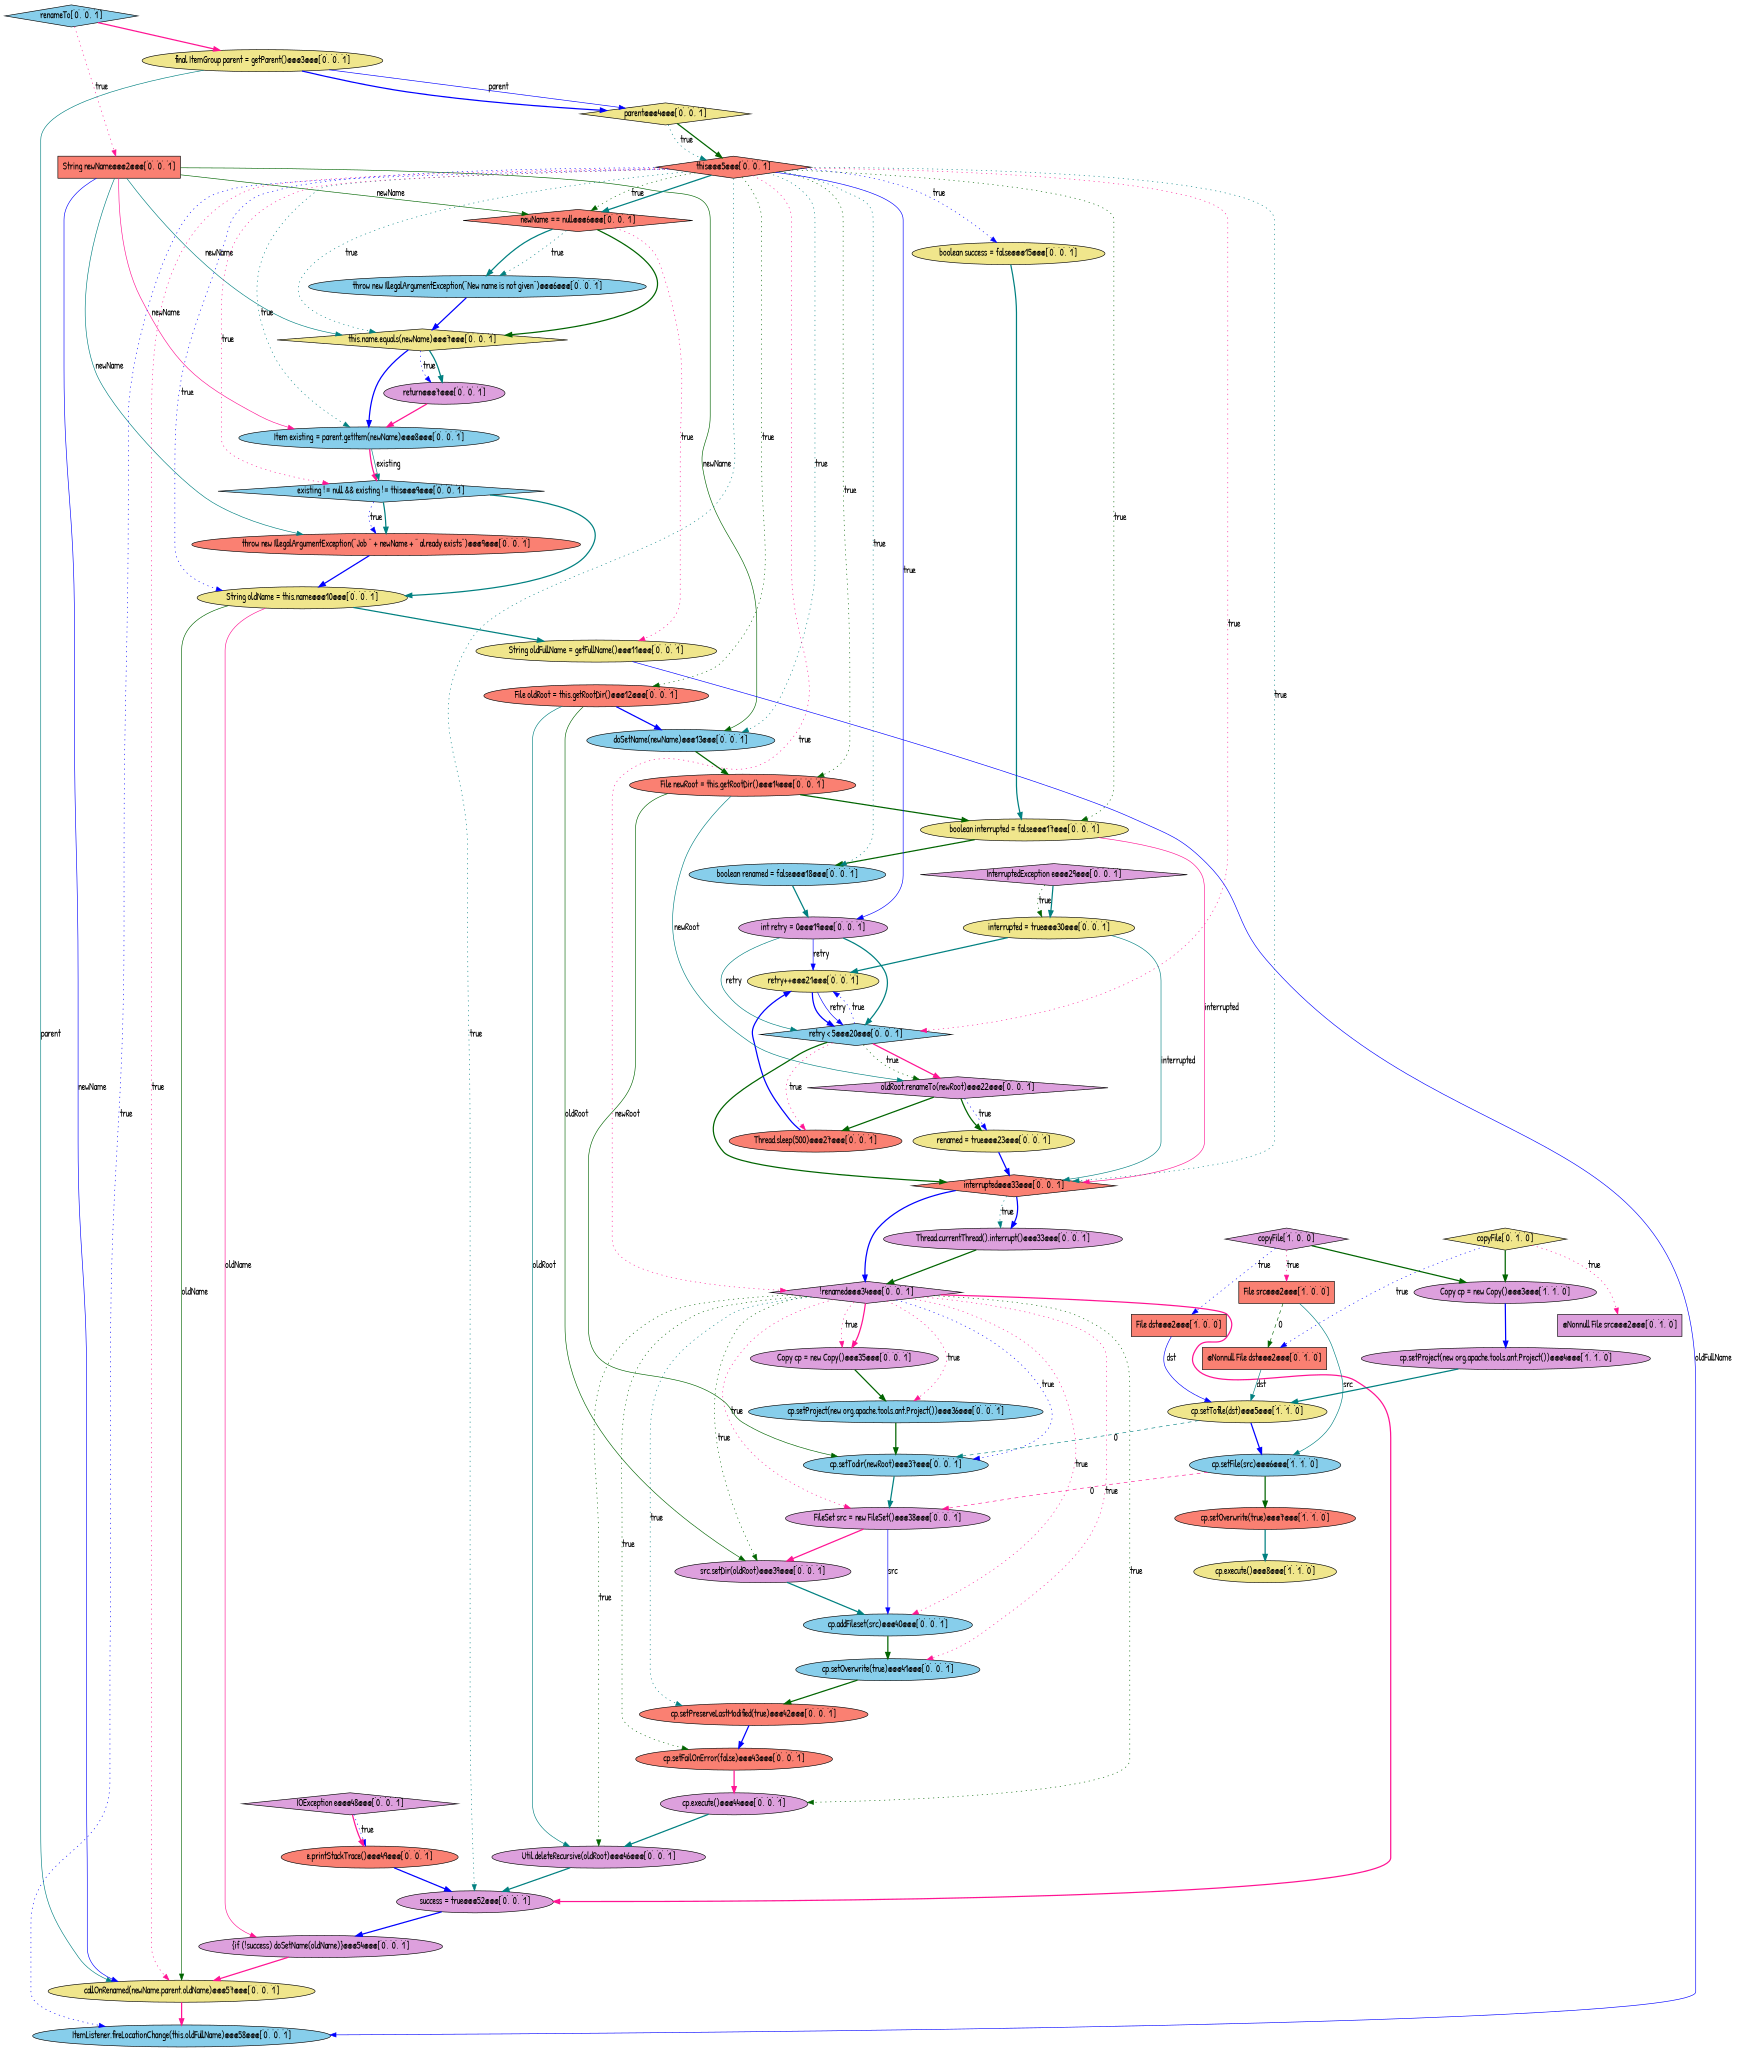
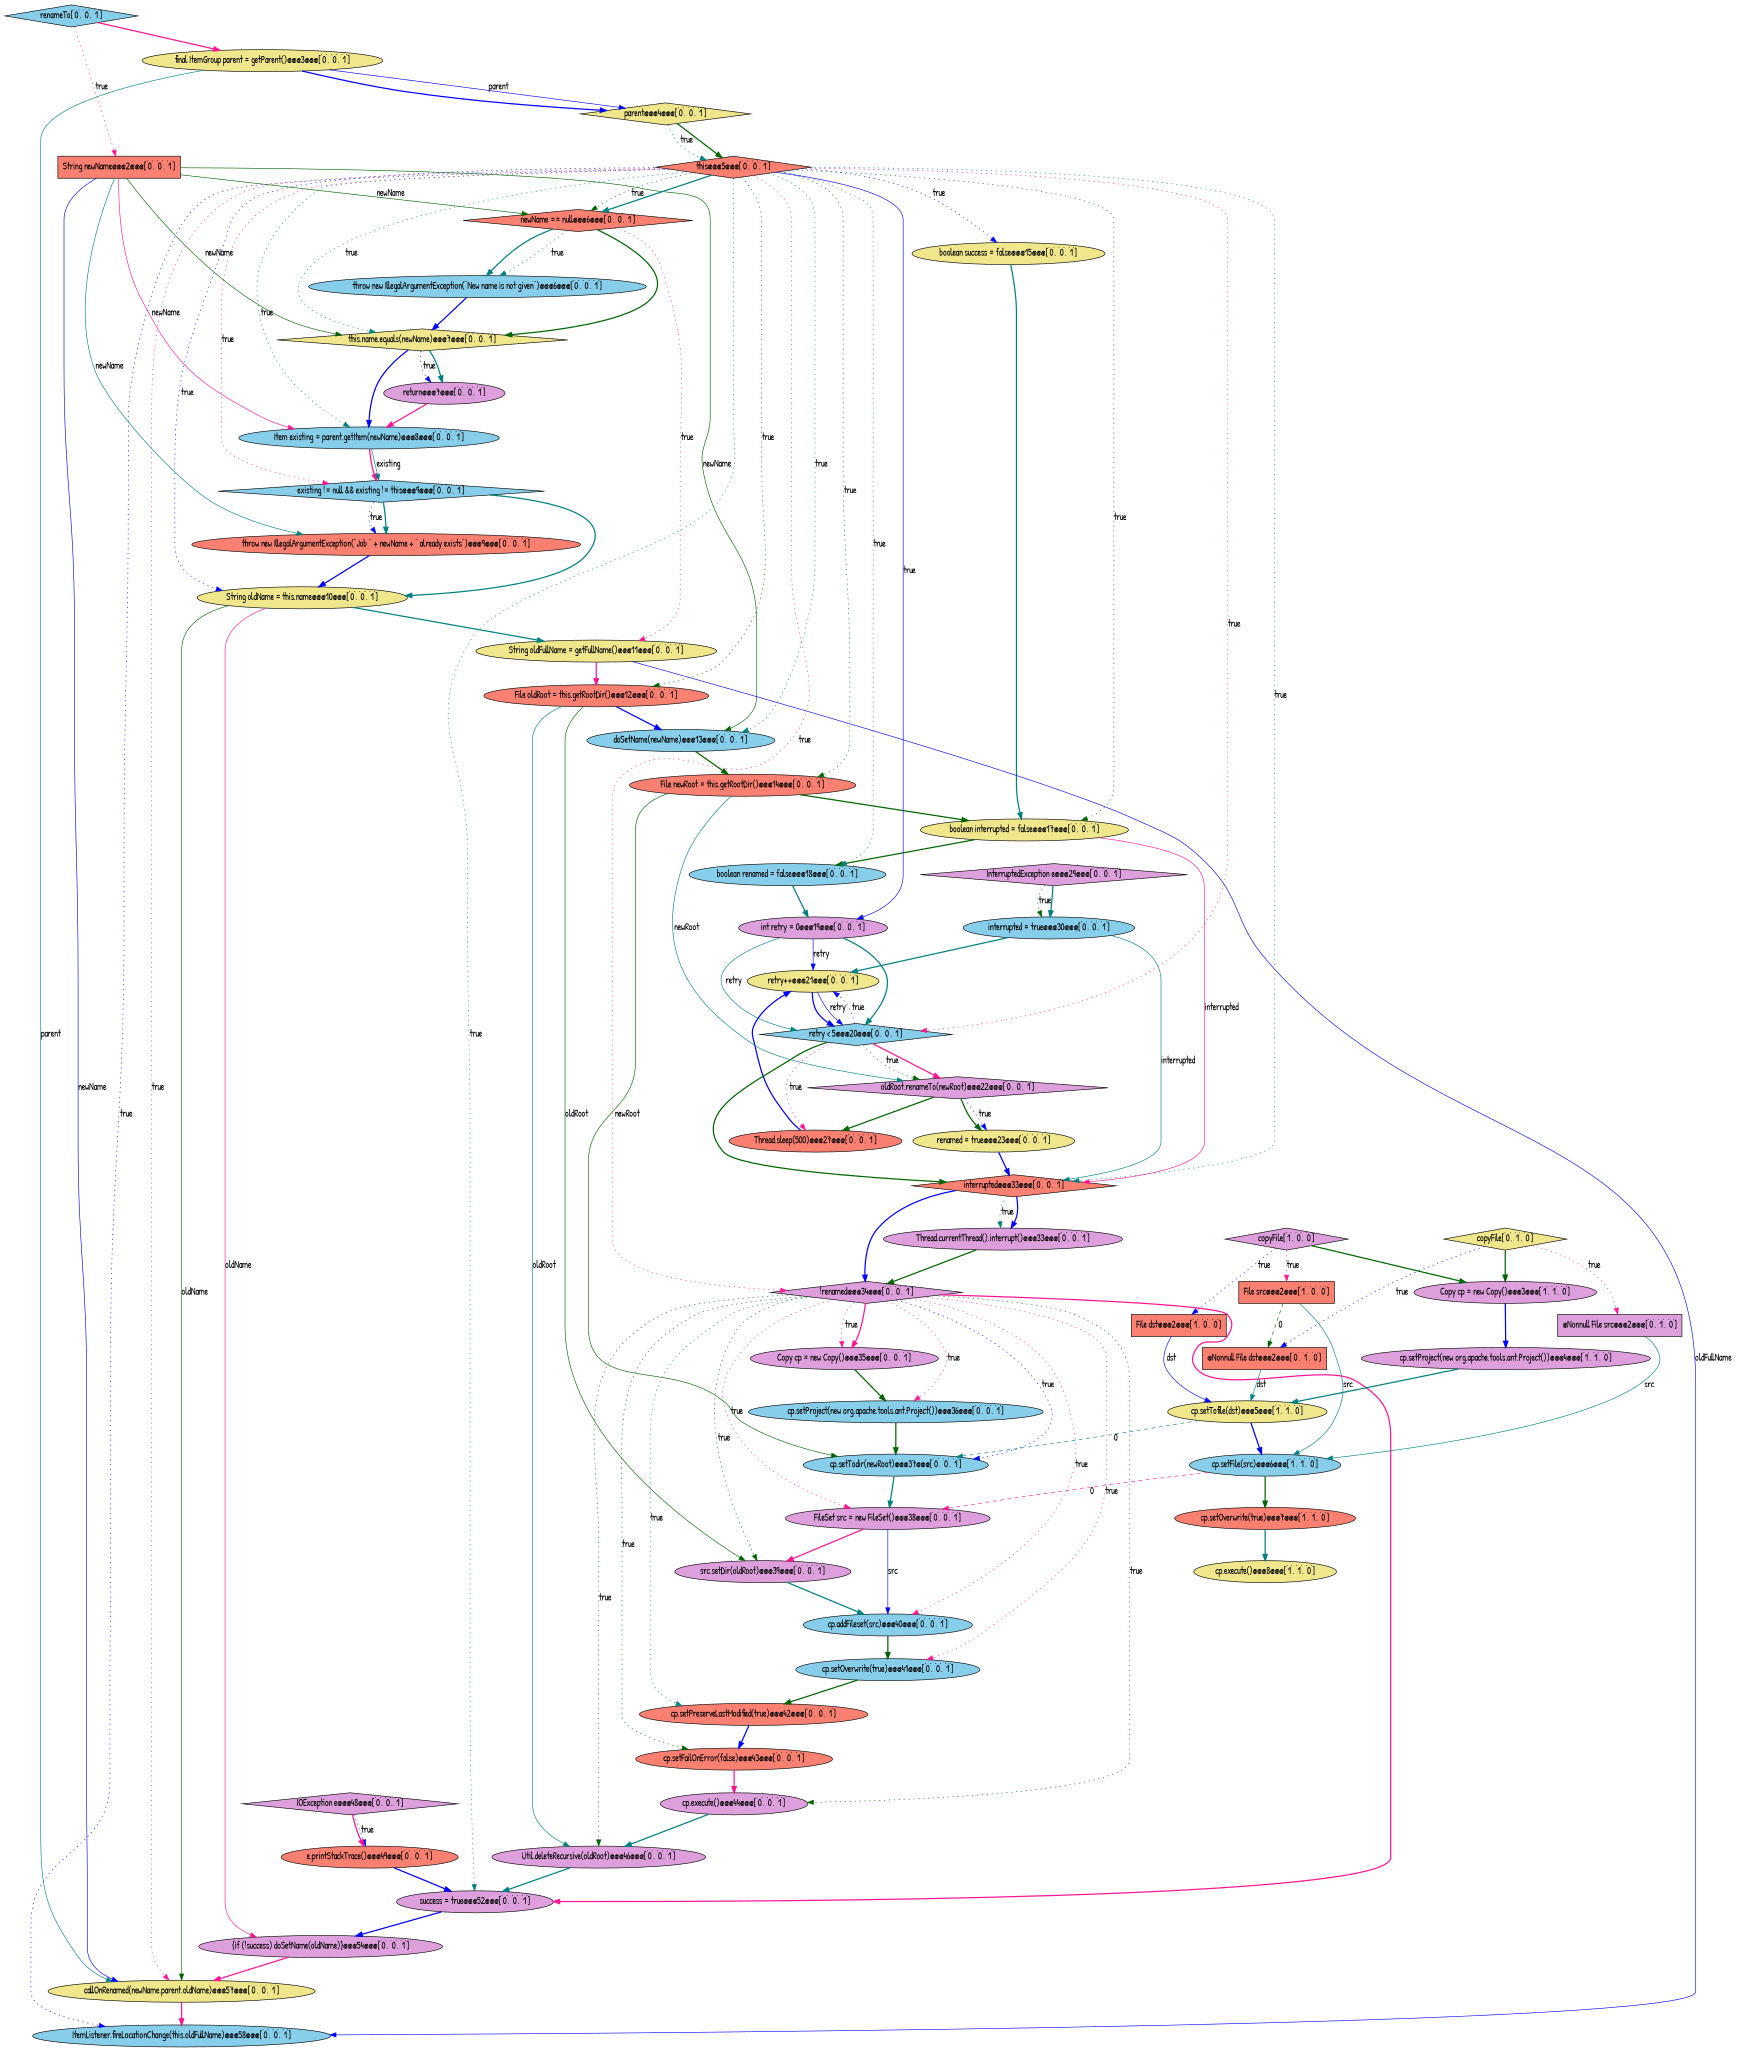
(218, 275) -> (218, 275)
none -> (596, 670)
(1049, 928) -> (1049, 928)
none -> (1520, 1428)
